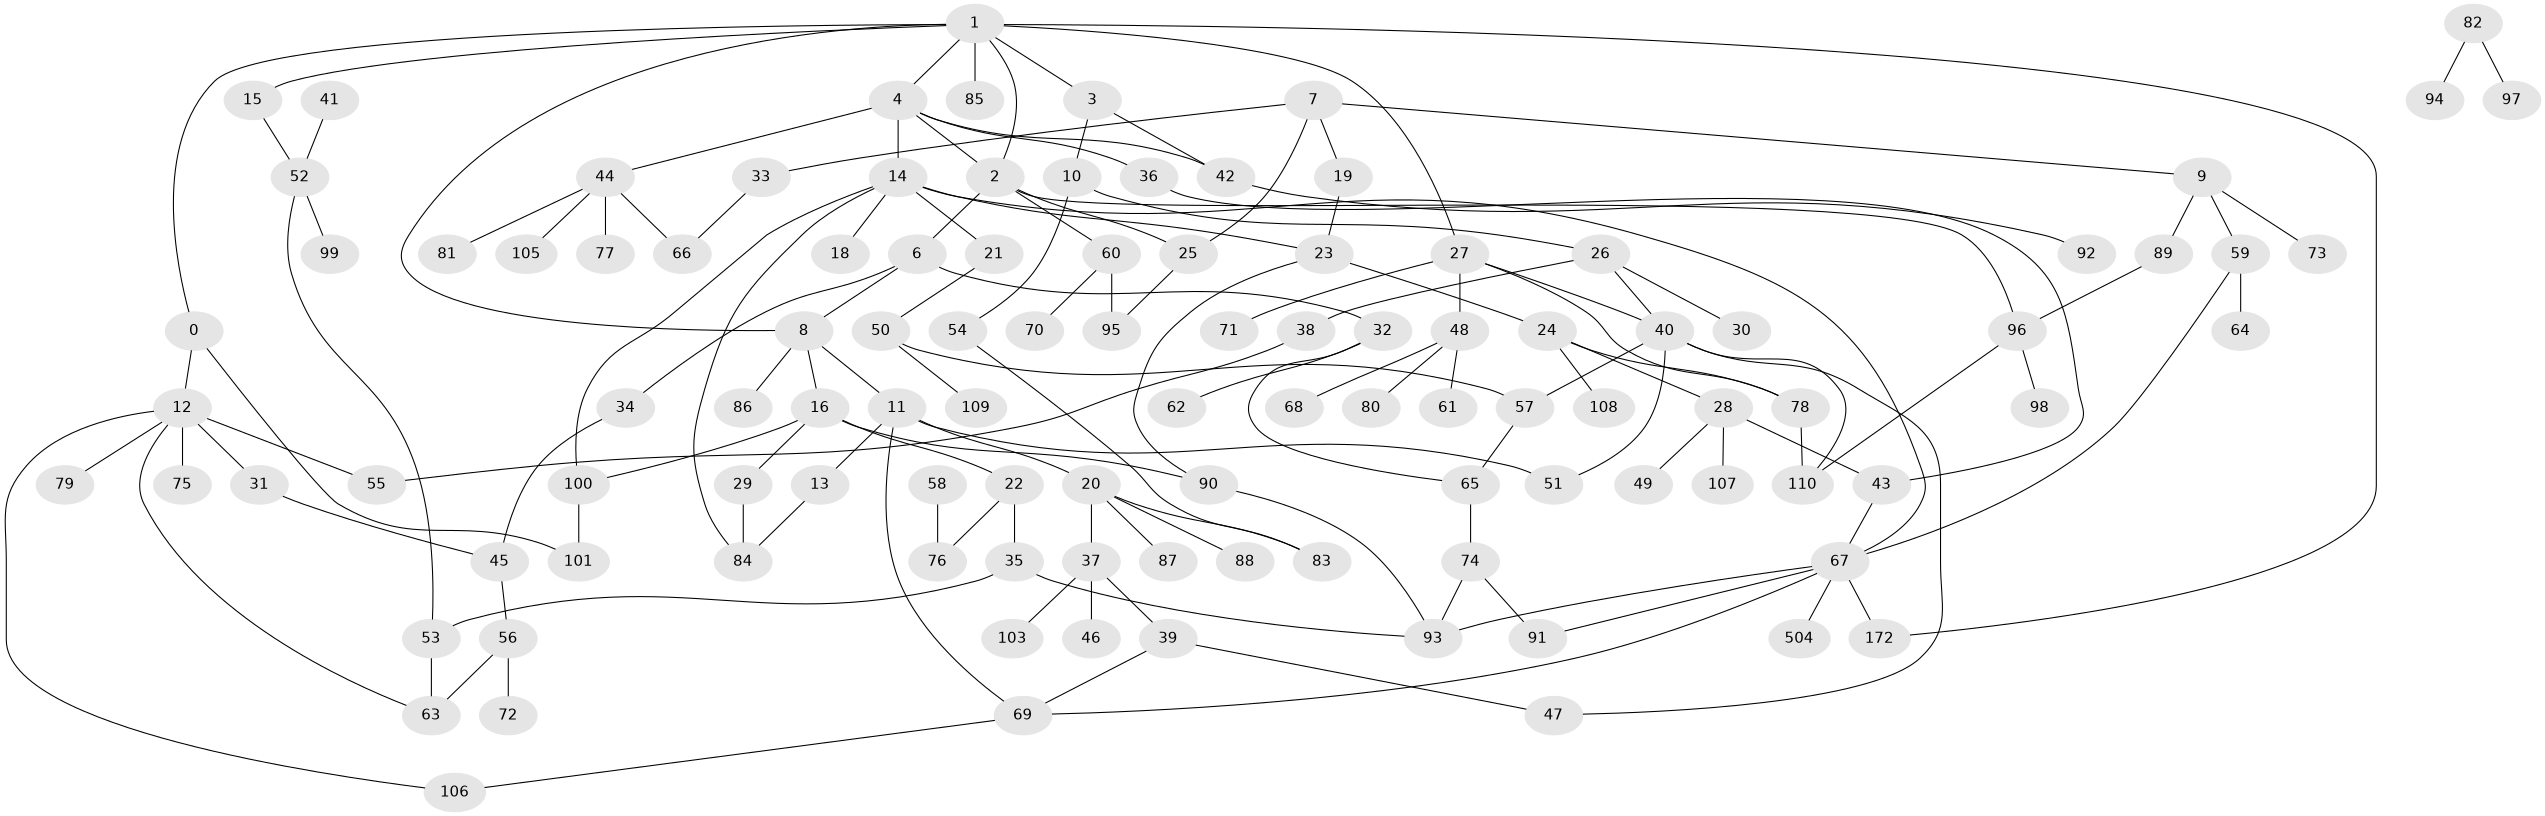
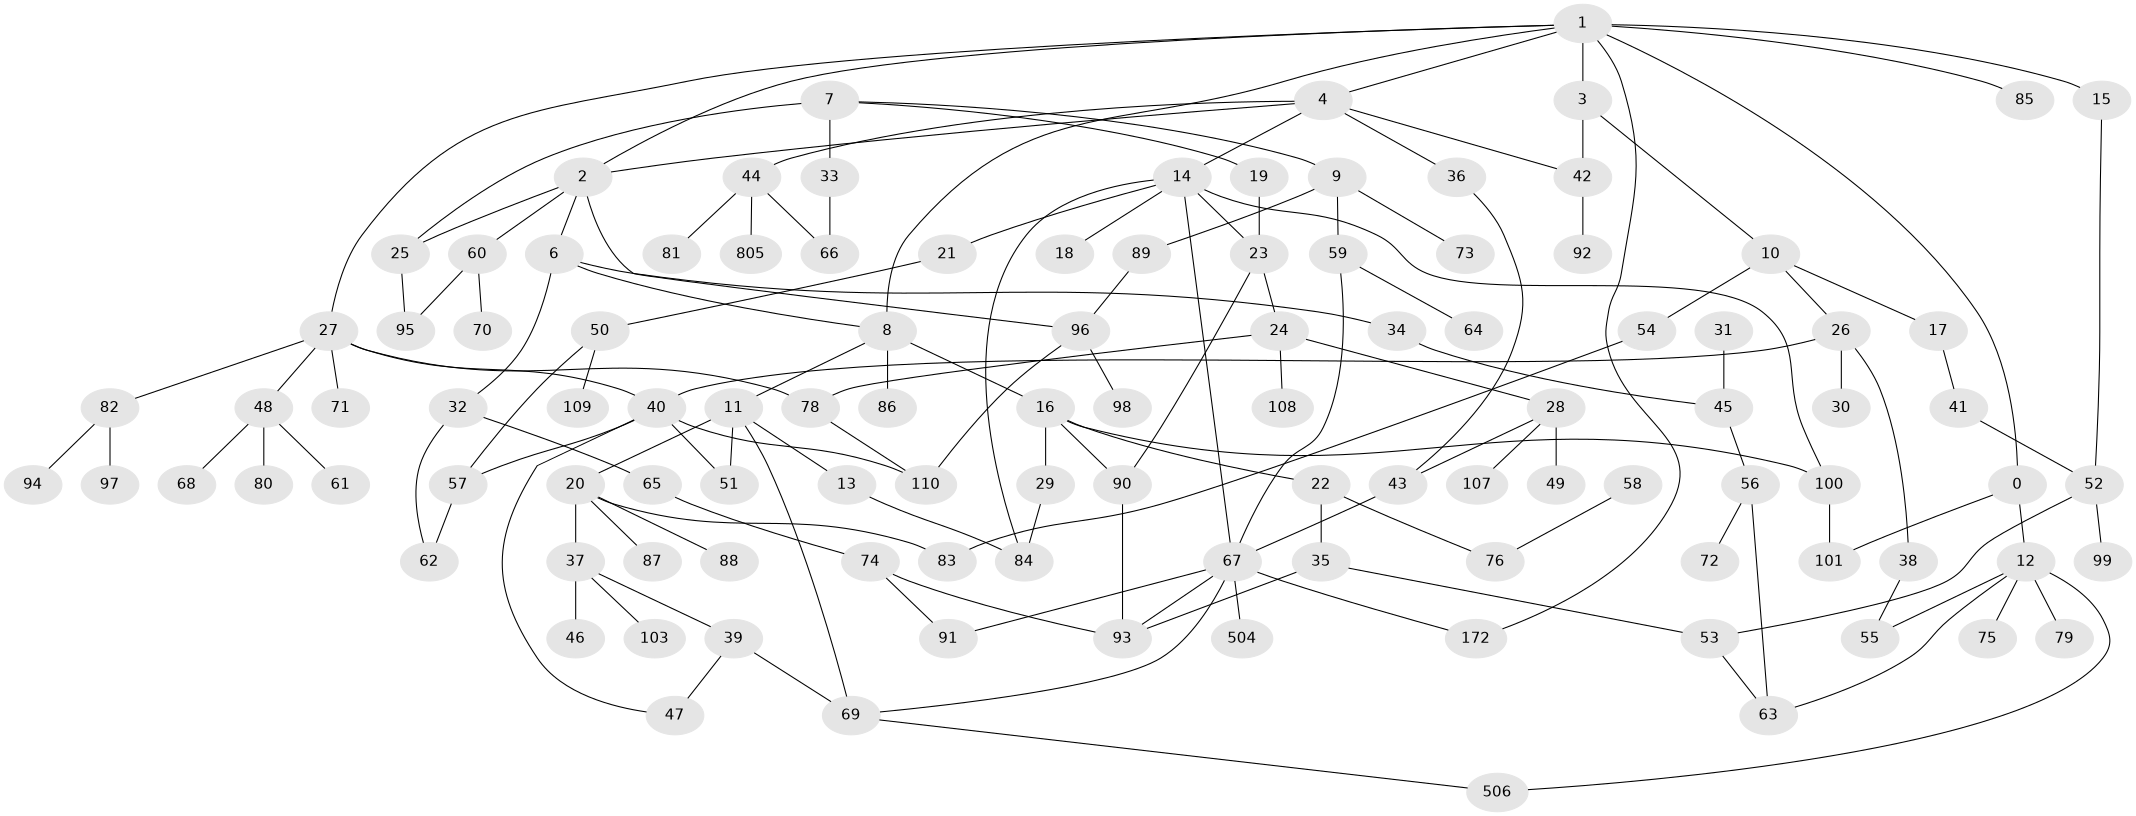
(526, 254) -> (751, 254)
(605, 254) -> none
none -> (1939, 331)
none -> (220, 370)
(221, 446) -> none
(1498, 446) -> (444, 523)
(455, 792) -> (1497, 792)
